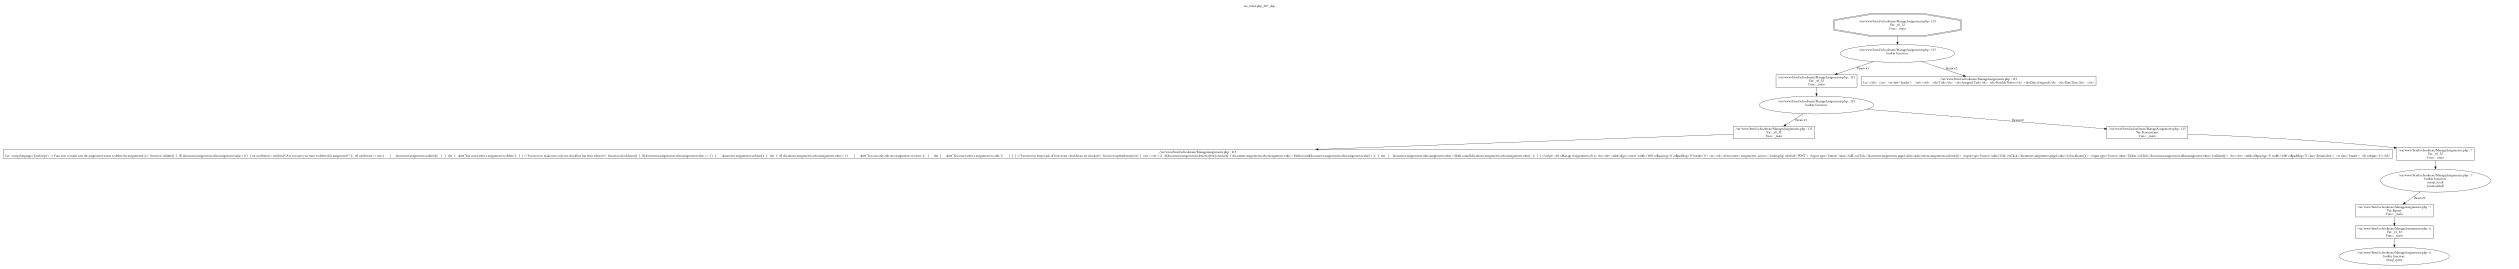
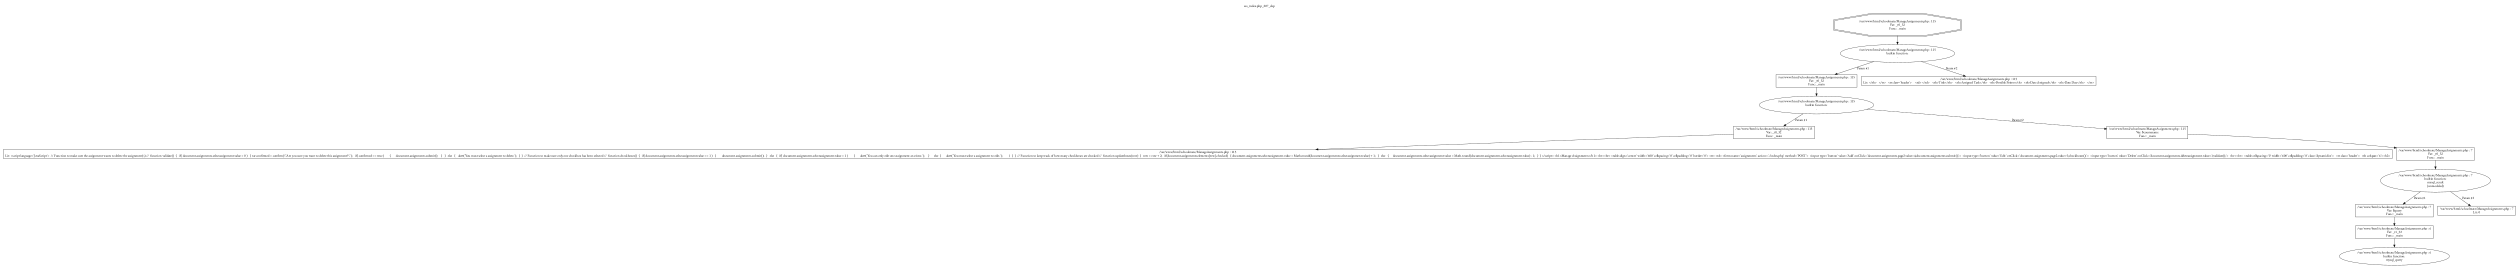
none -> (2477, 211)
